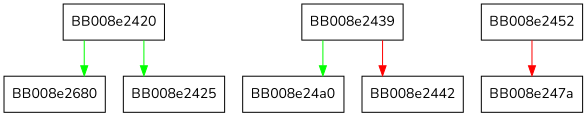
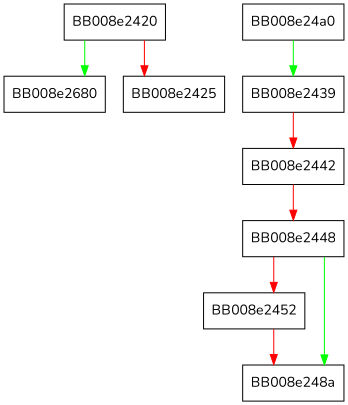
(144, 53) -> (144, 53)
(323, 53) -> (293, 53)
(532, 94) -> (293, 383)
none -> (293, 239)
